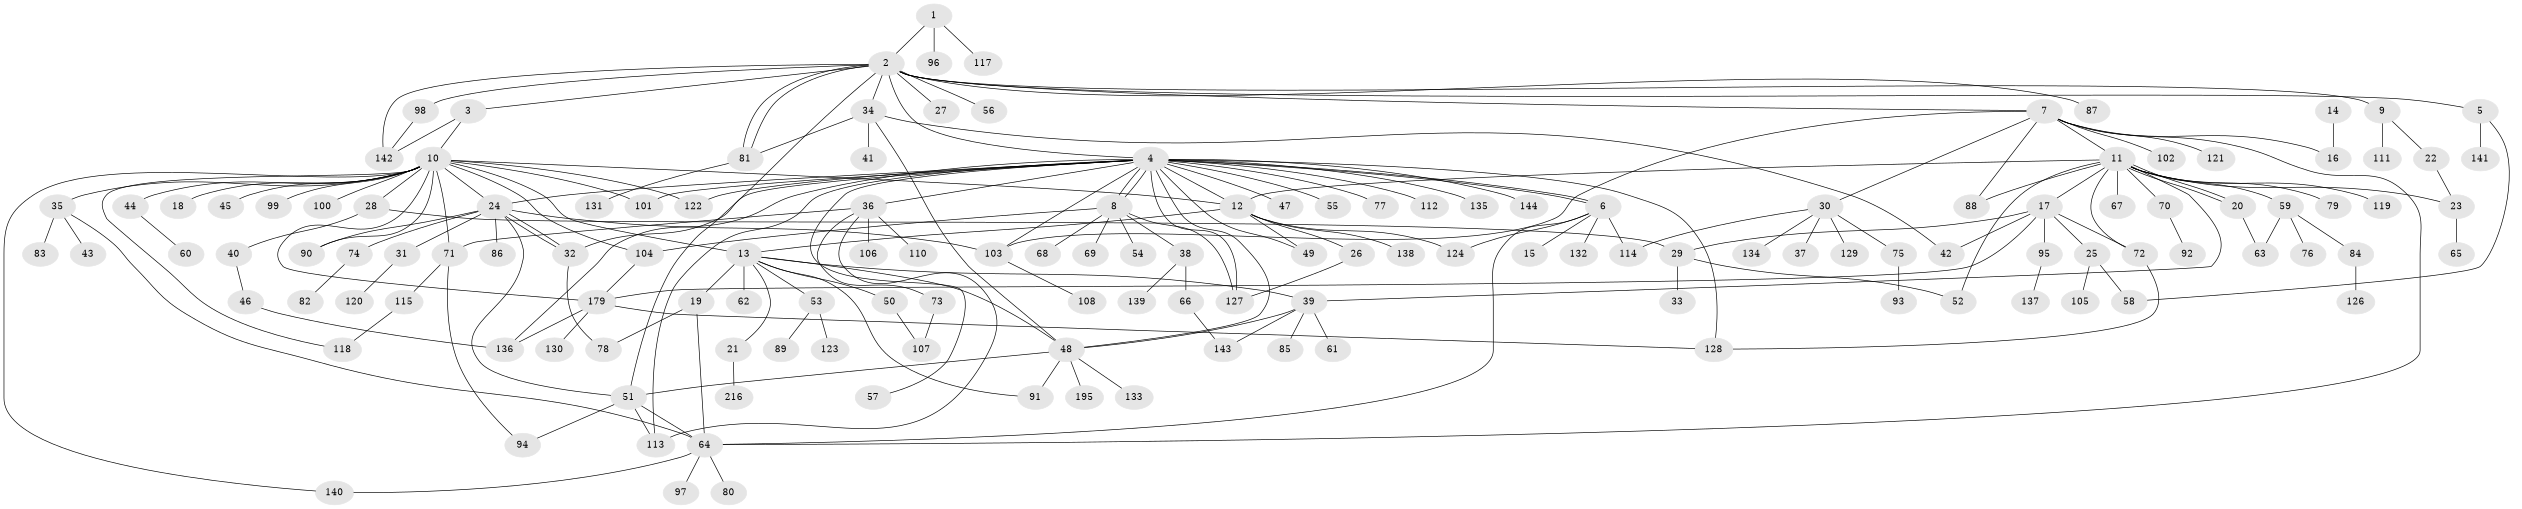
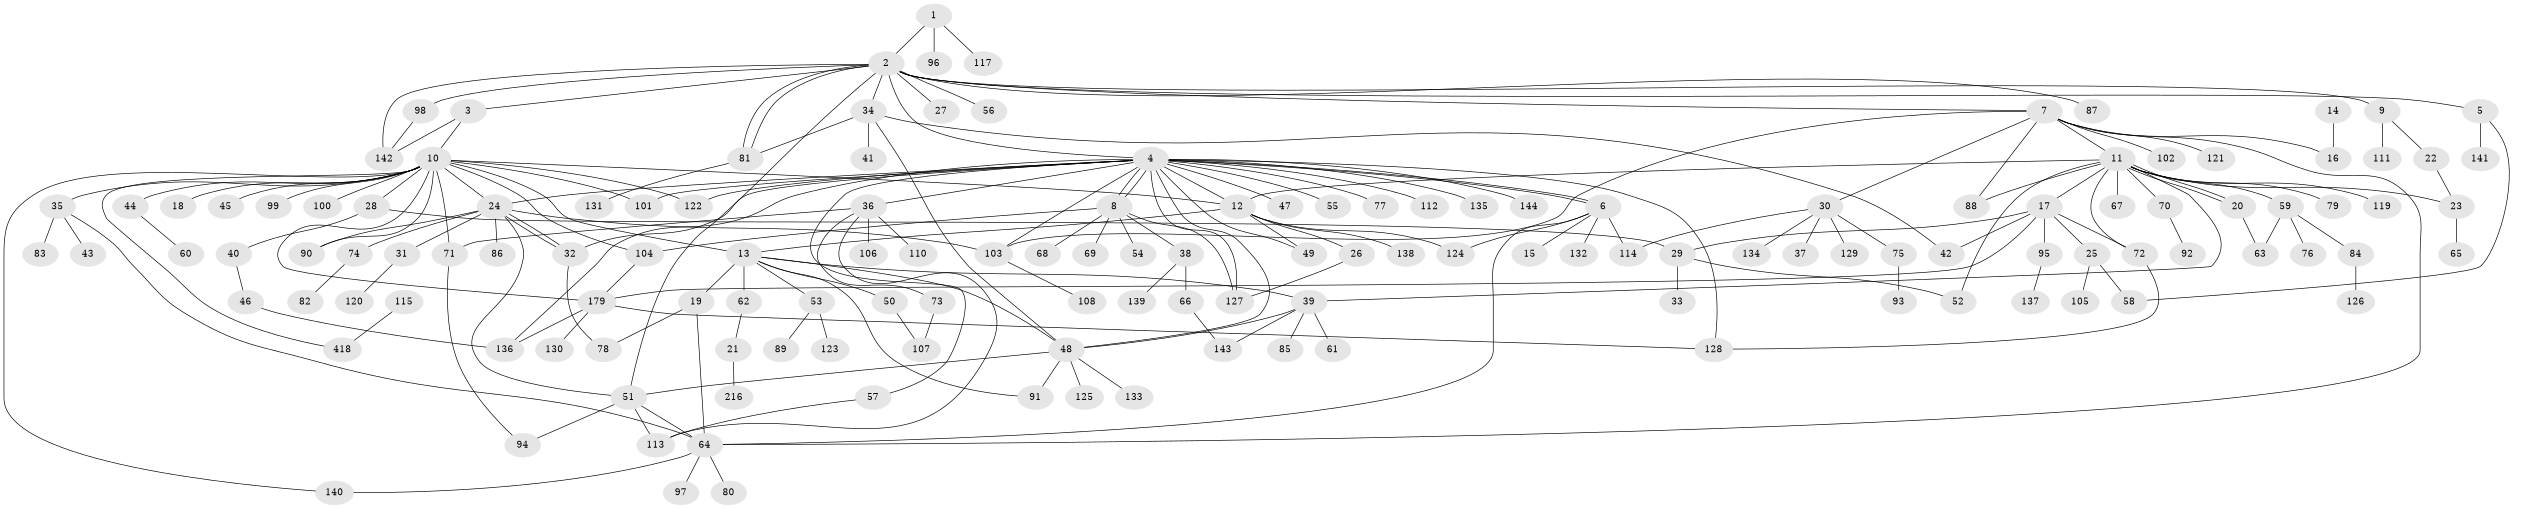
(815, 198) -> (762, 414)
(427, 278) -> none
(770, 305) -> (739, 326)
(343, 350) -> (343, 350)
(1085, 398) -> (1085, 398)
